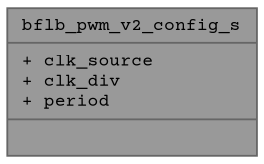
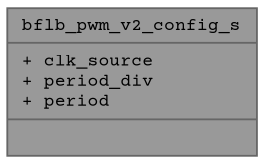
(72, 80) -> (88, 80)
